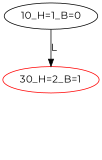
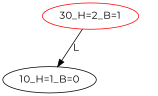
(51, 44) -> (72, 45)
